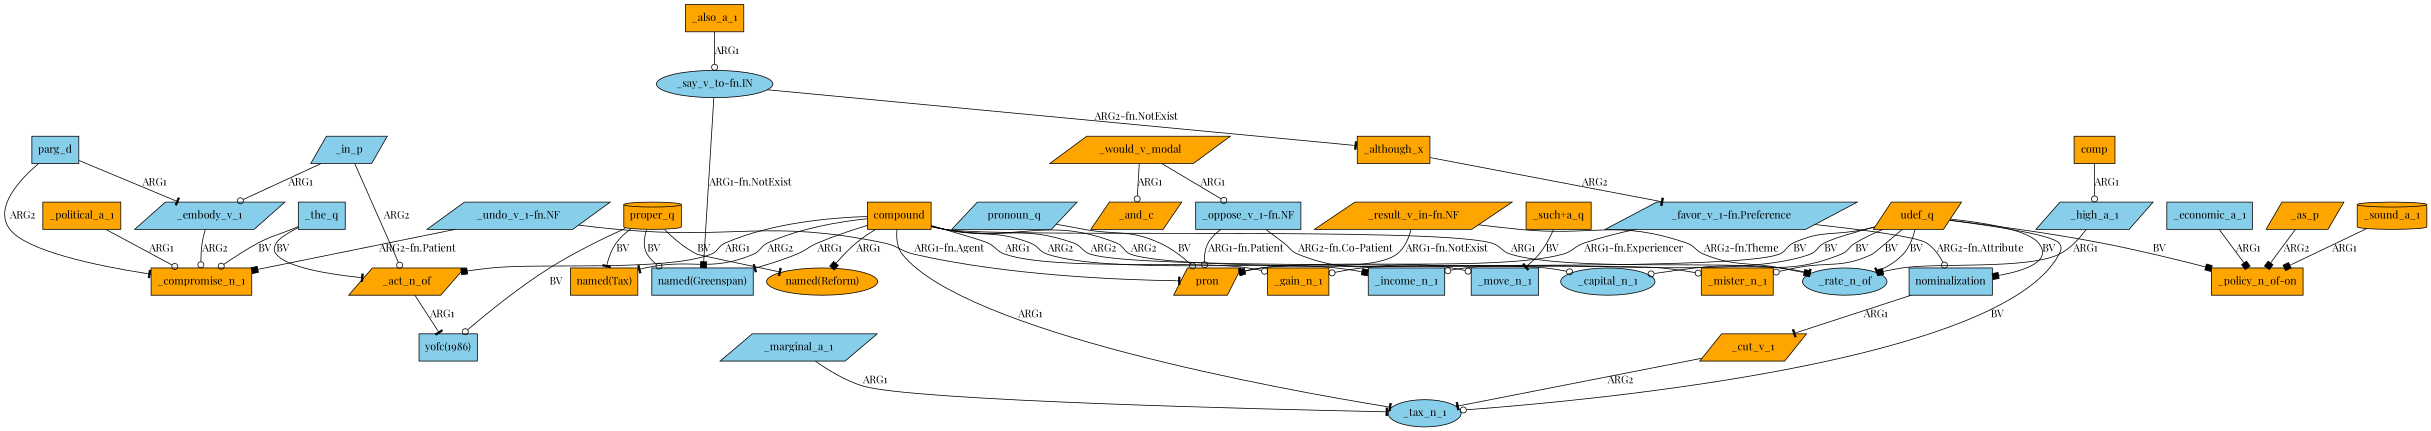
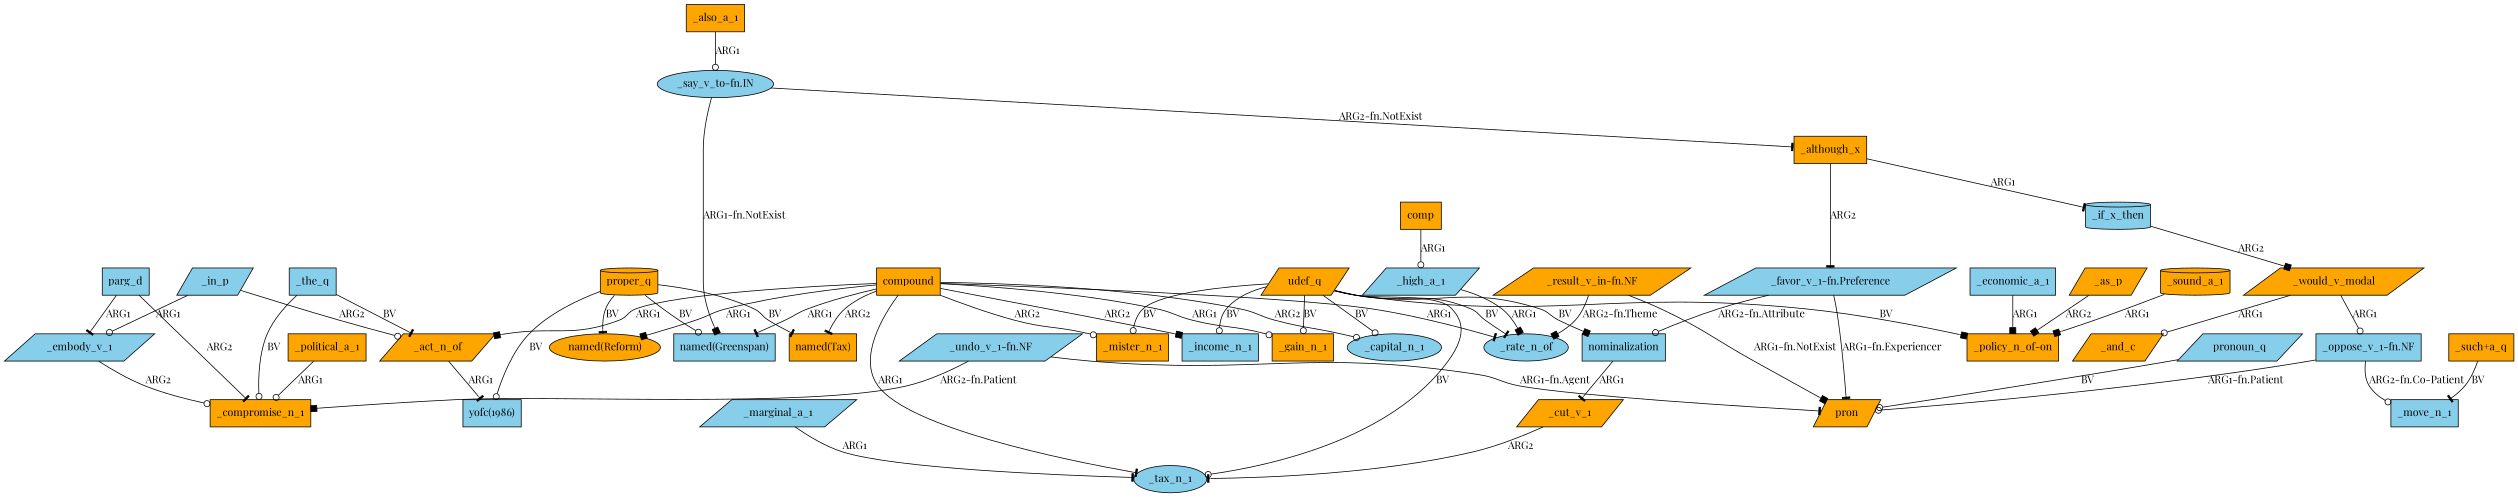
none -> (2118, 216)
